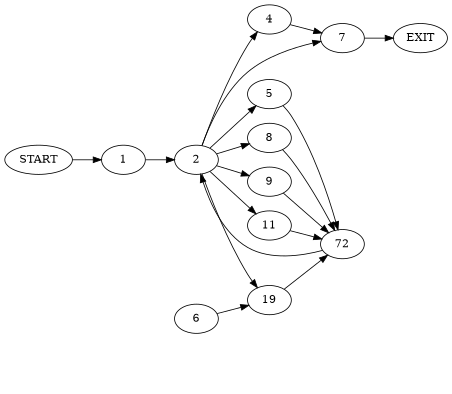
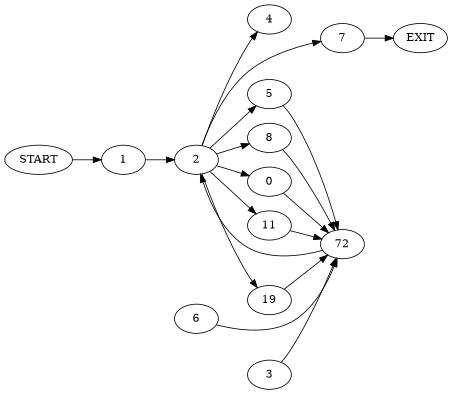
(302, 28) -> none
(269, 182) -> (269, 182)
(229, 310) -> (289, 323)
none -> (269, 375)
